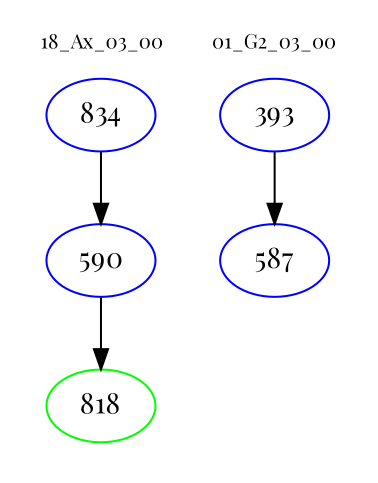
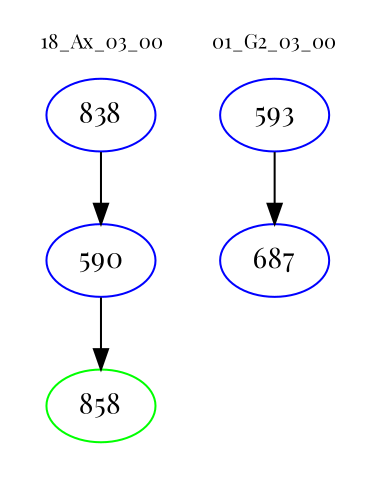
(101, 115) -> (101, 115)
(275, 115) -> (275, 115)
(275, 261) -> (275, 261)
(101, 406) -> (101, 406)
